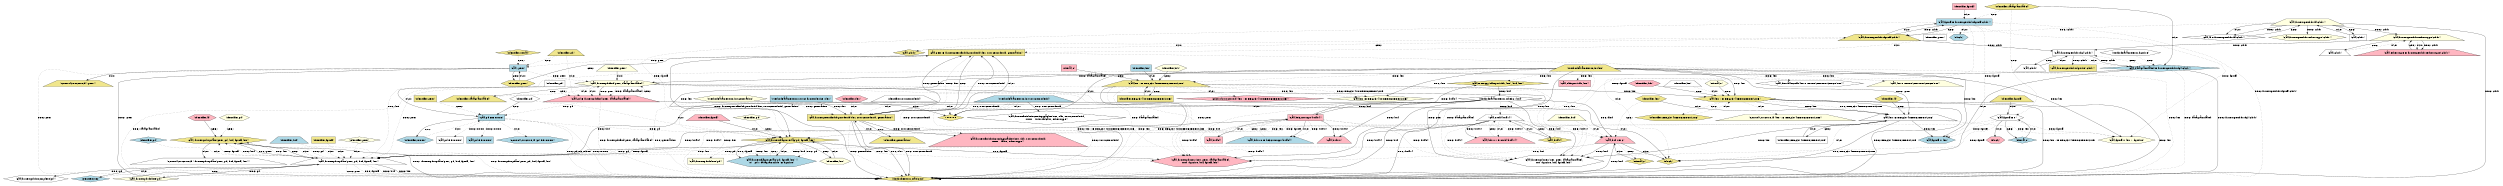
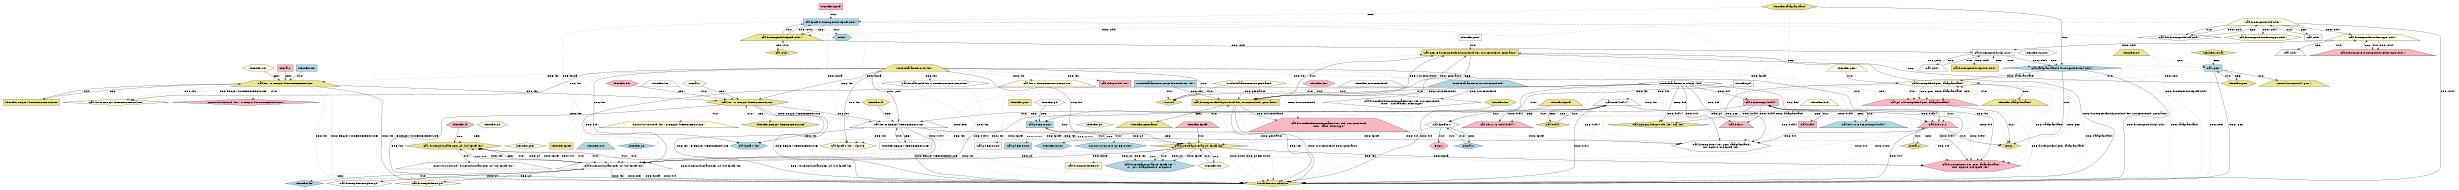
(2130, 53) -> (2037, 53)
(1499, 91) -> (1671, 104)
(1105, 140) -> (1412, 136)
